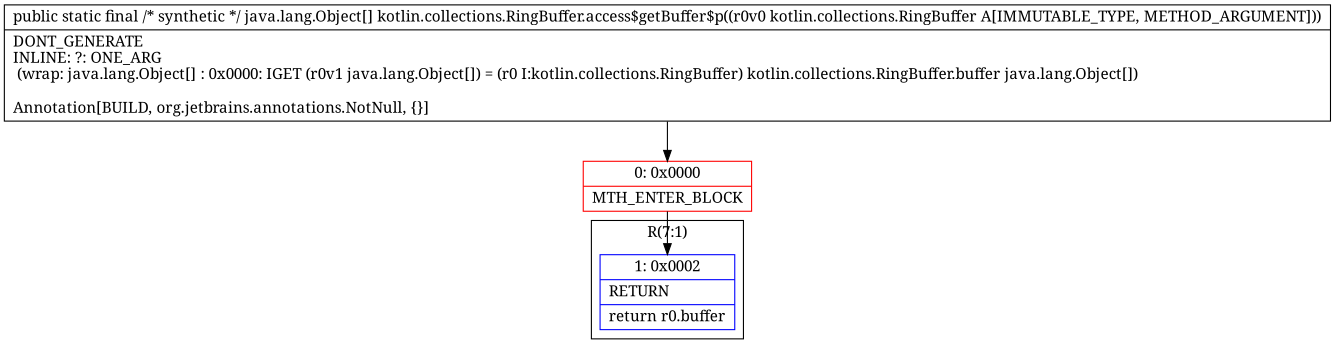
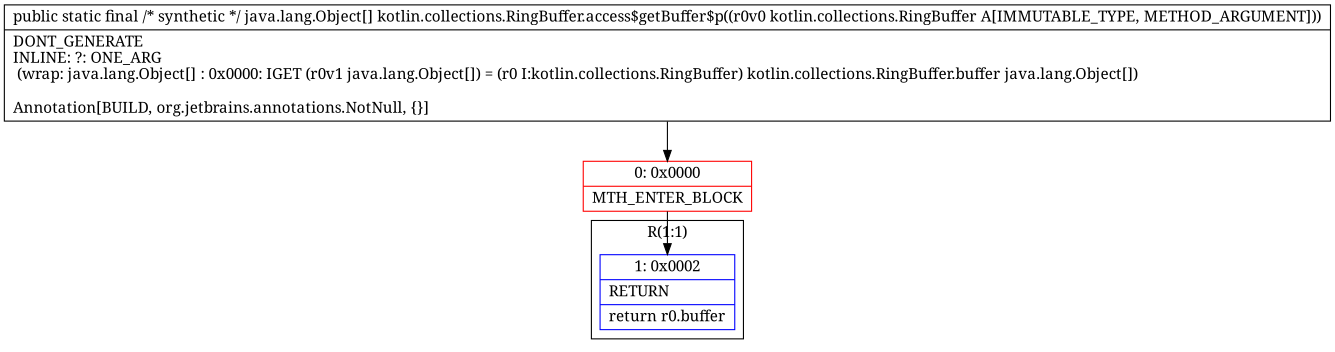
(667, 233) -> (667, 233)
